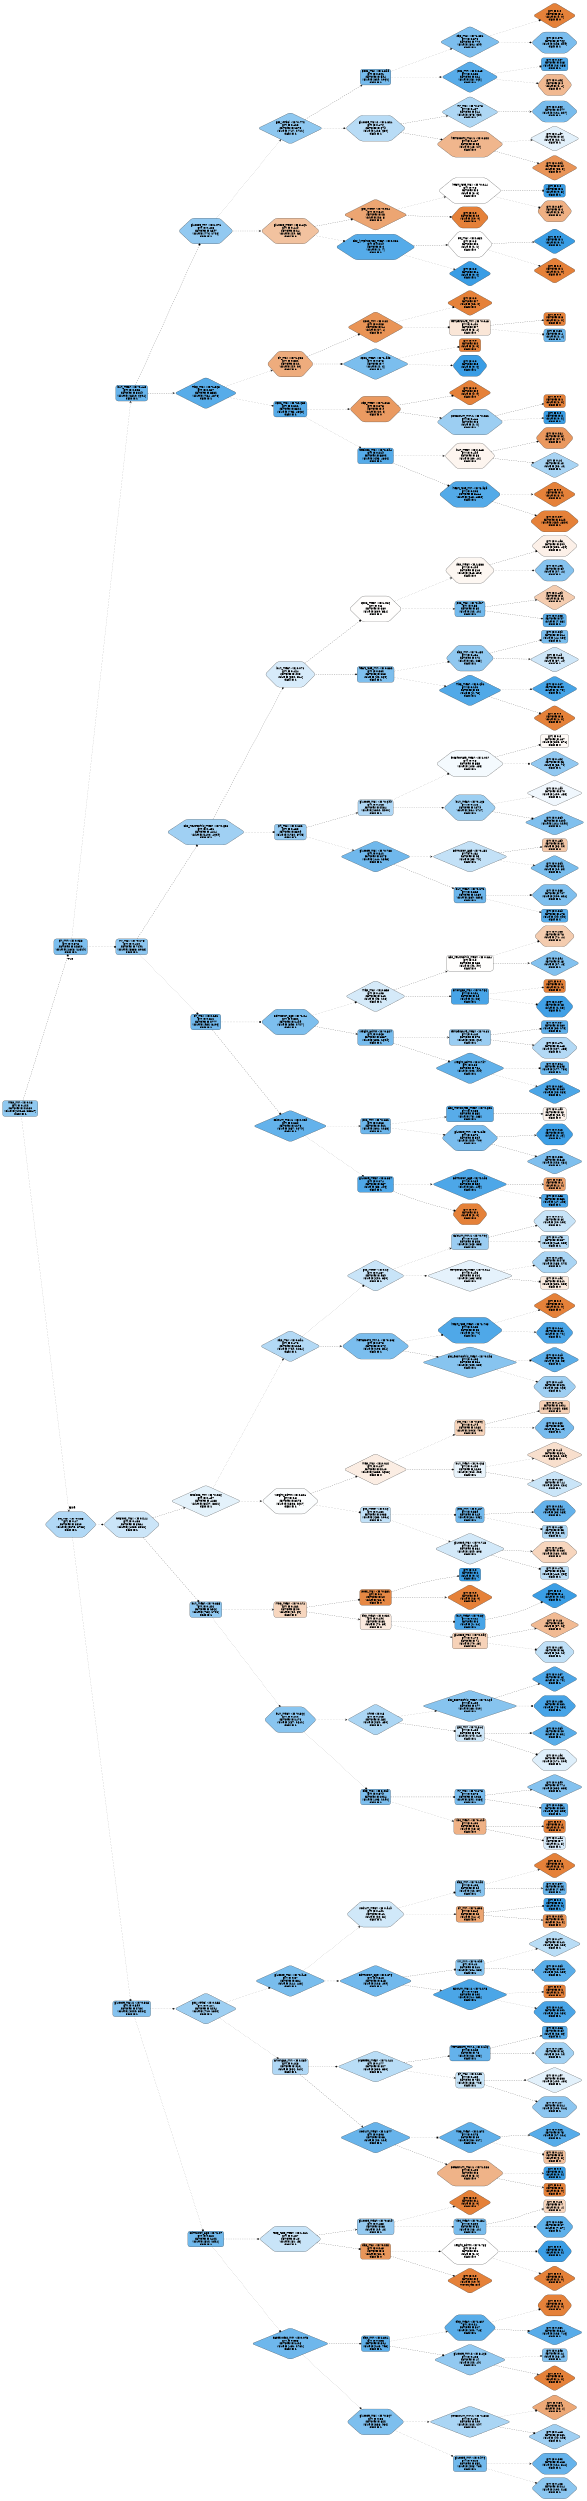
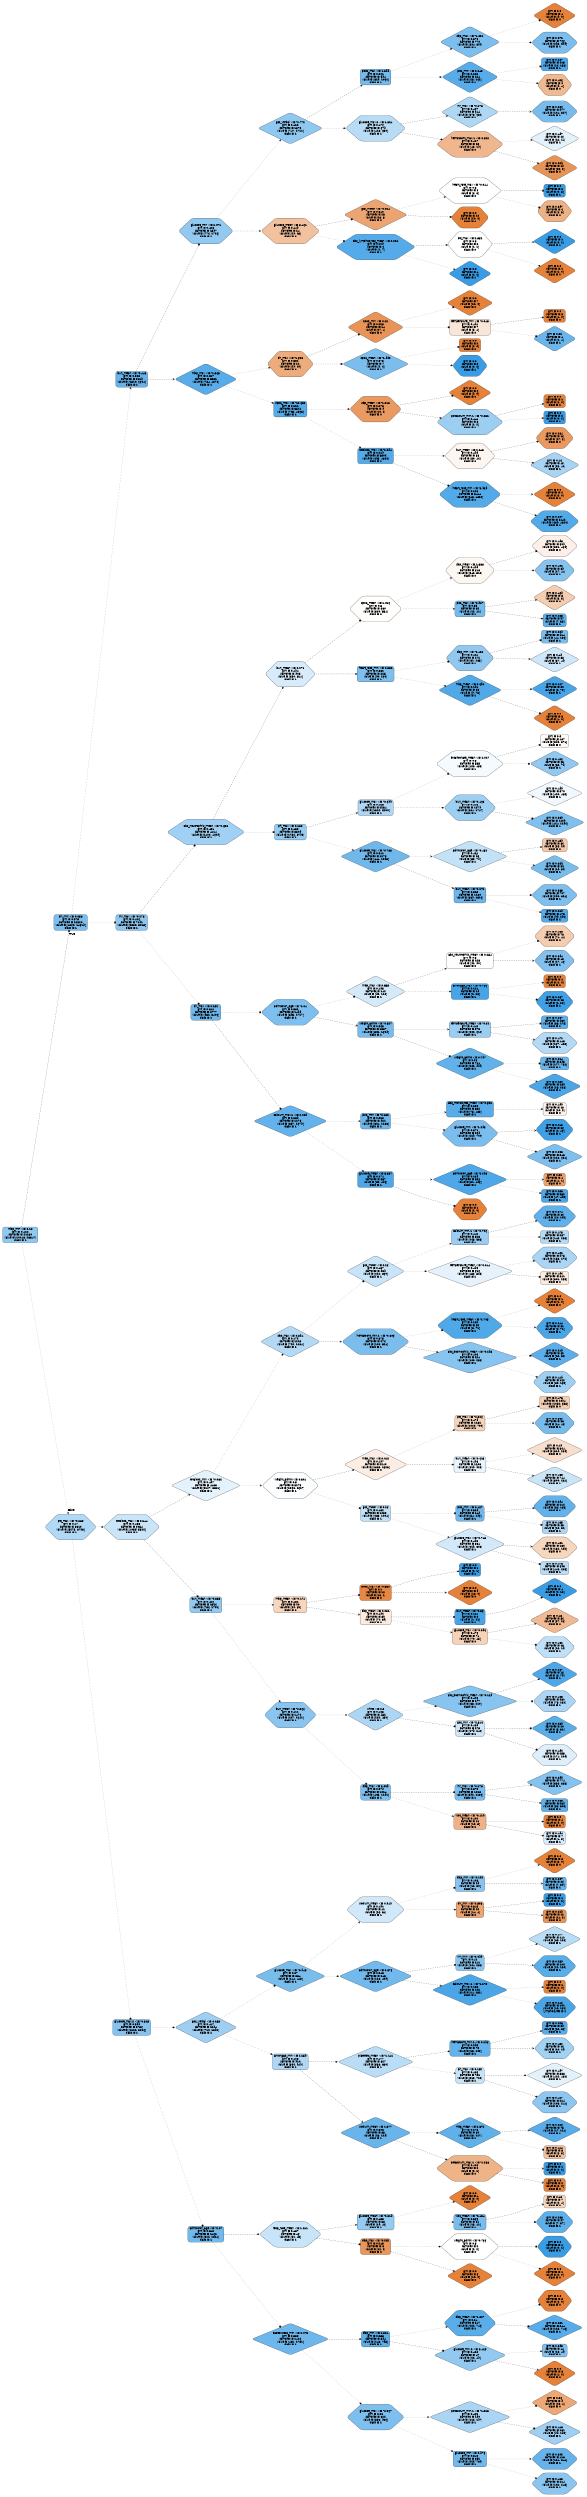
(555, 335) -> (555, 339)
(555, 521) -> (555, 521)
(555, 963) -> (555, 961)
(555, 1221) -> (555, 1217)
(555, 1706) -> (555, 1701)
(555, 2012) -> (555, 2007)
(470, 2281) -> (470, 2276)
